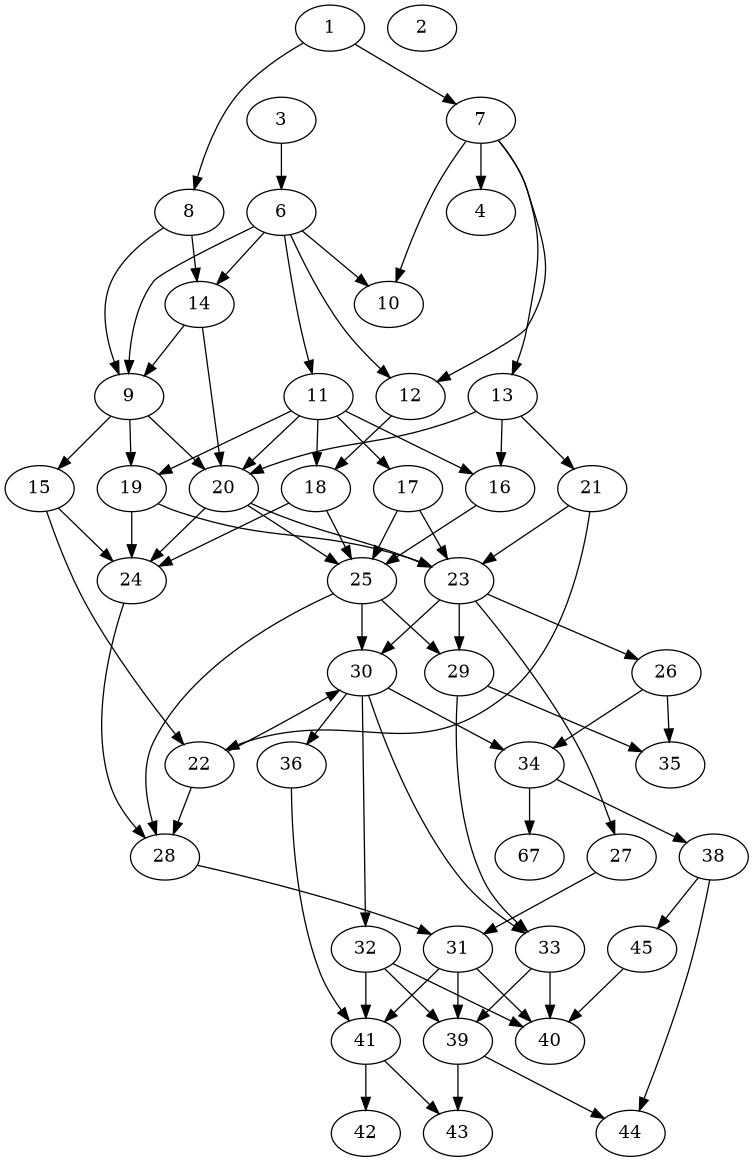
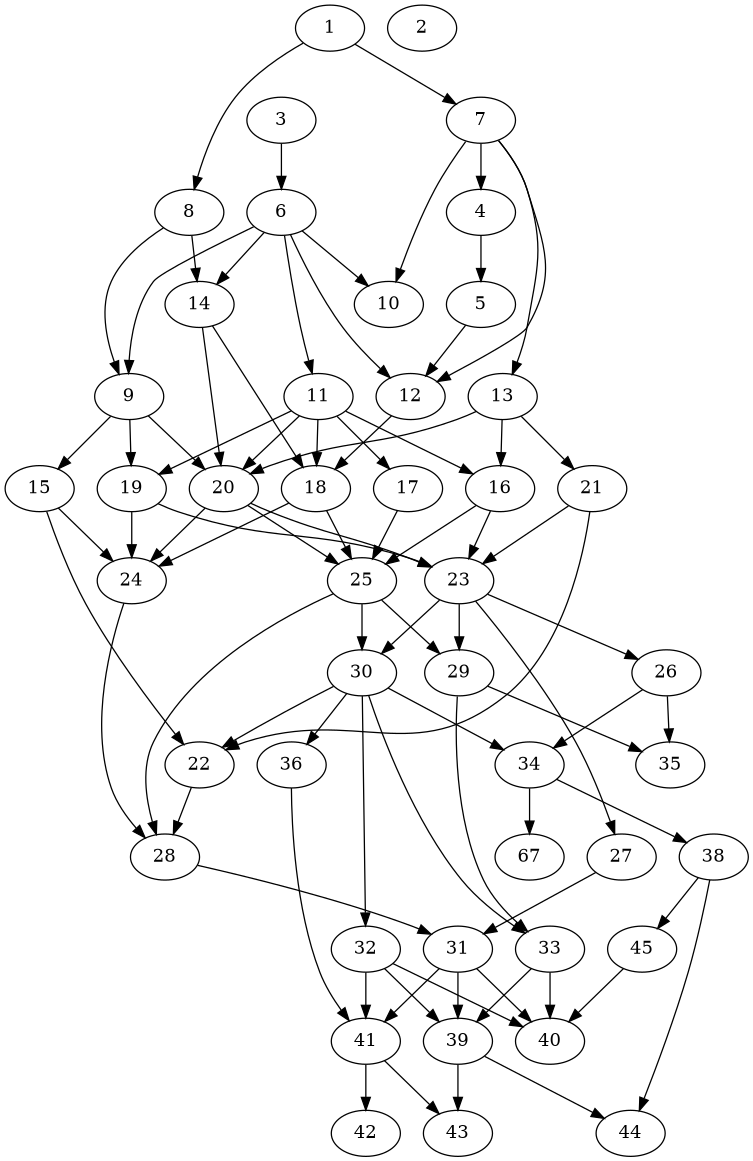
none -> (481, 304)
(168, 345) -> (254, 391)
(429, 526) -> (482, 529)
(279, 725) -> (283, 713)
